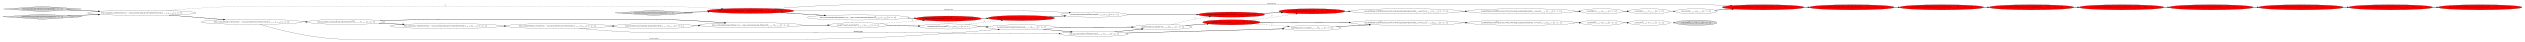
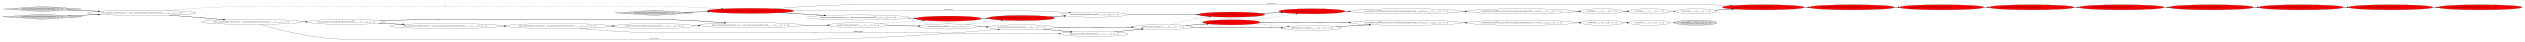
(1204, 31) -> (1237, 28)
